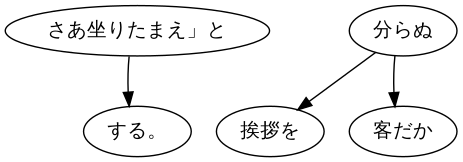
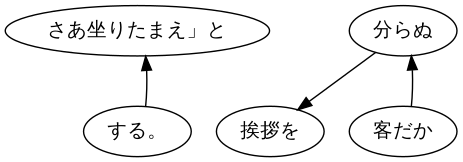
(128, 74) -> (147, 88)
(394, 74) -> (412, 88)
